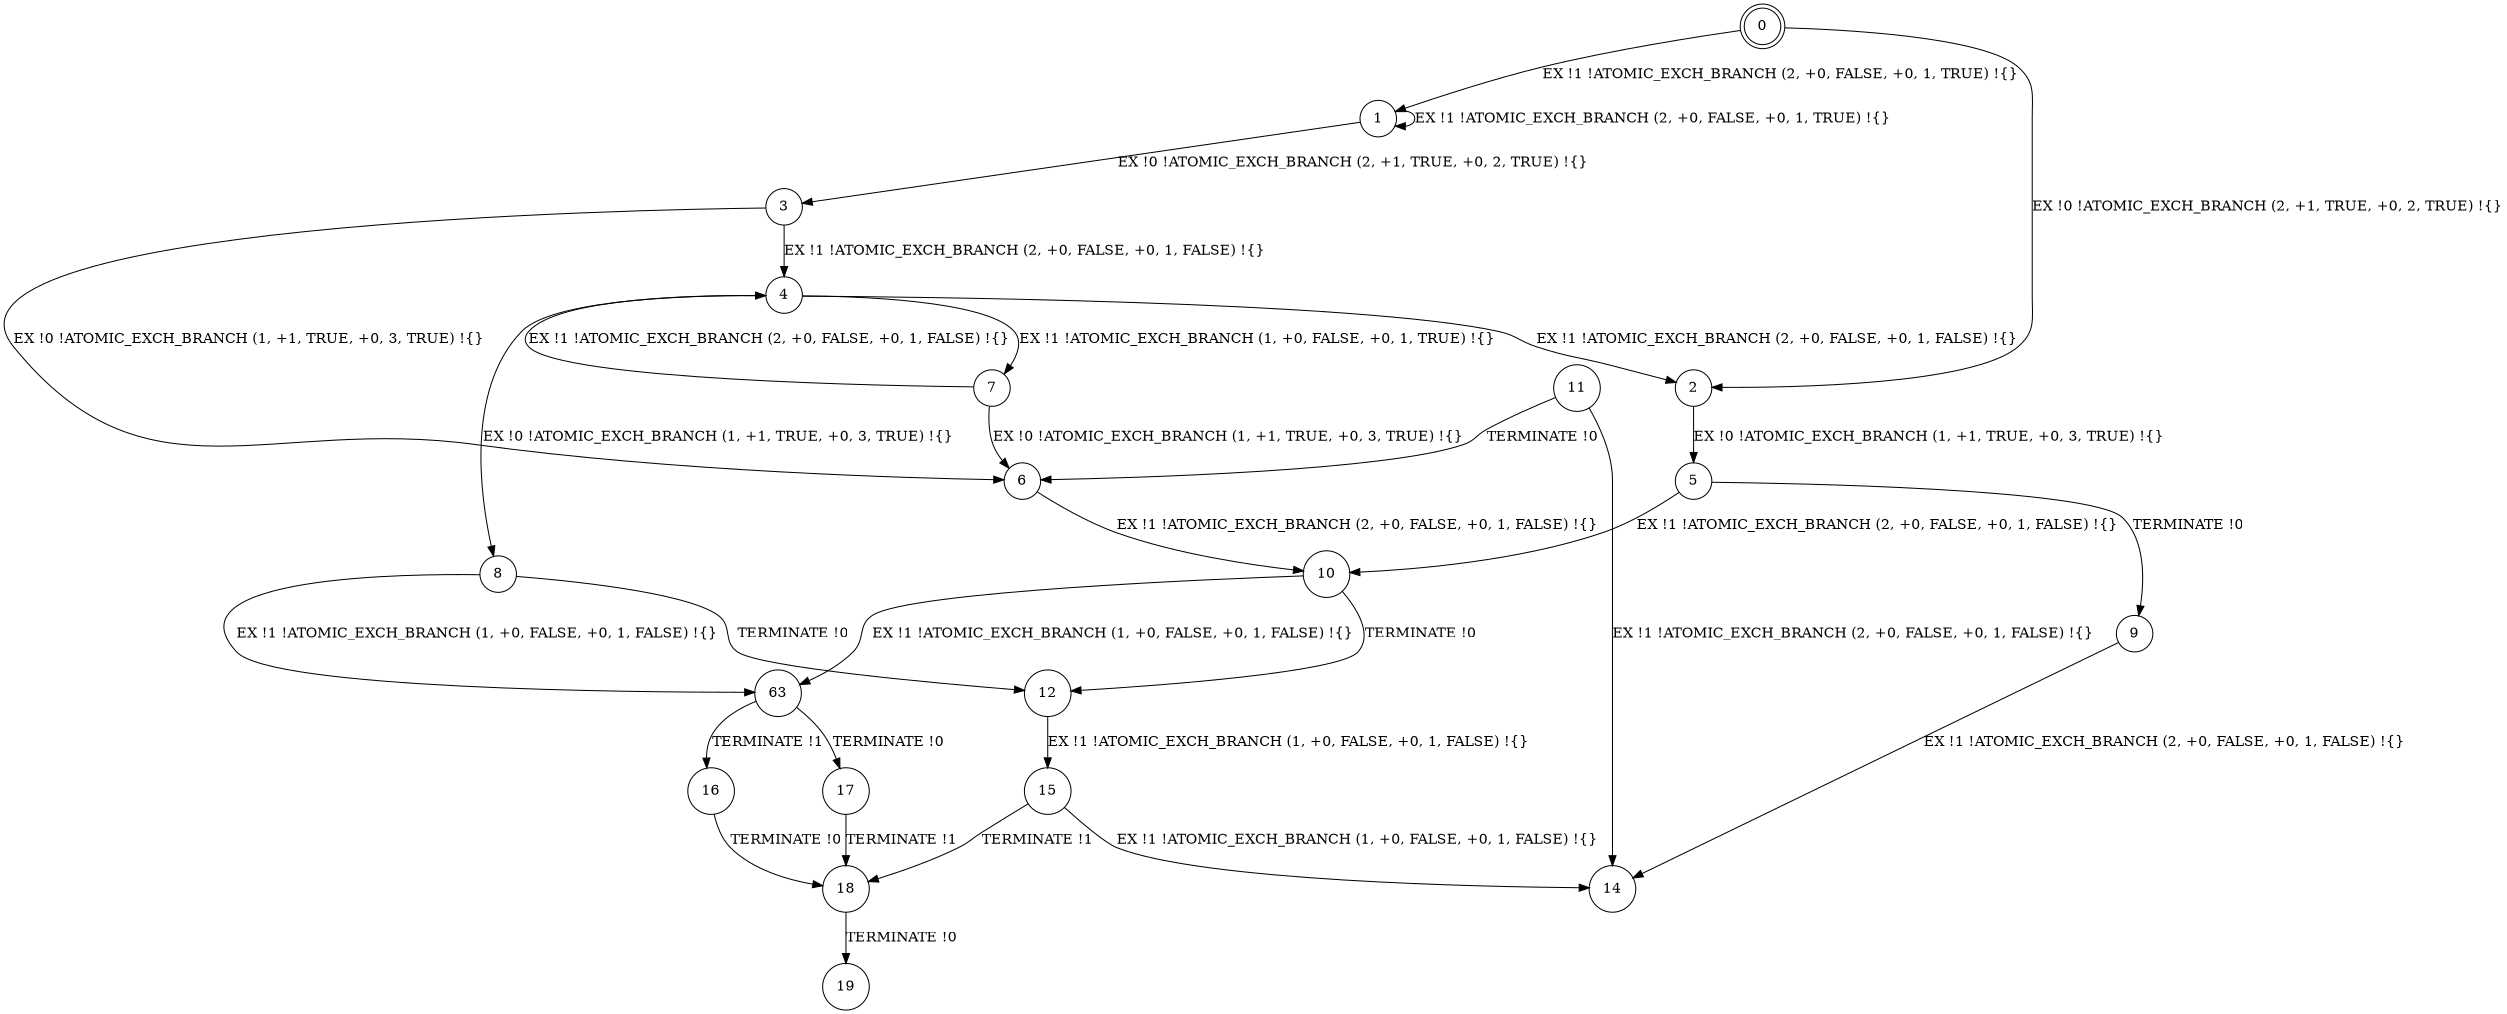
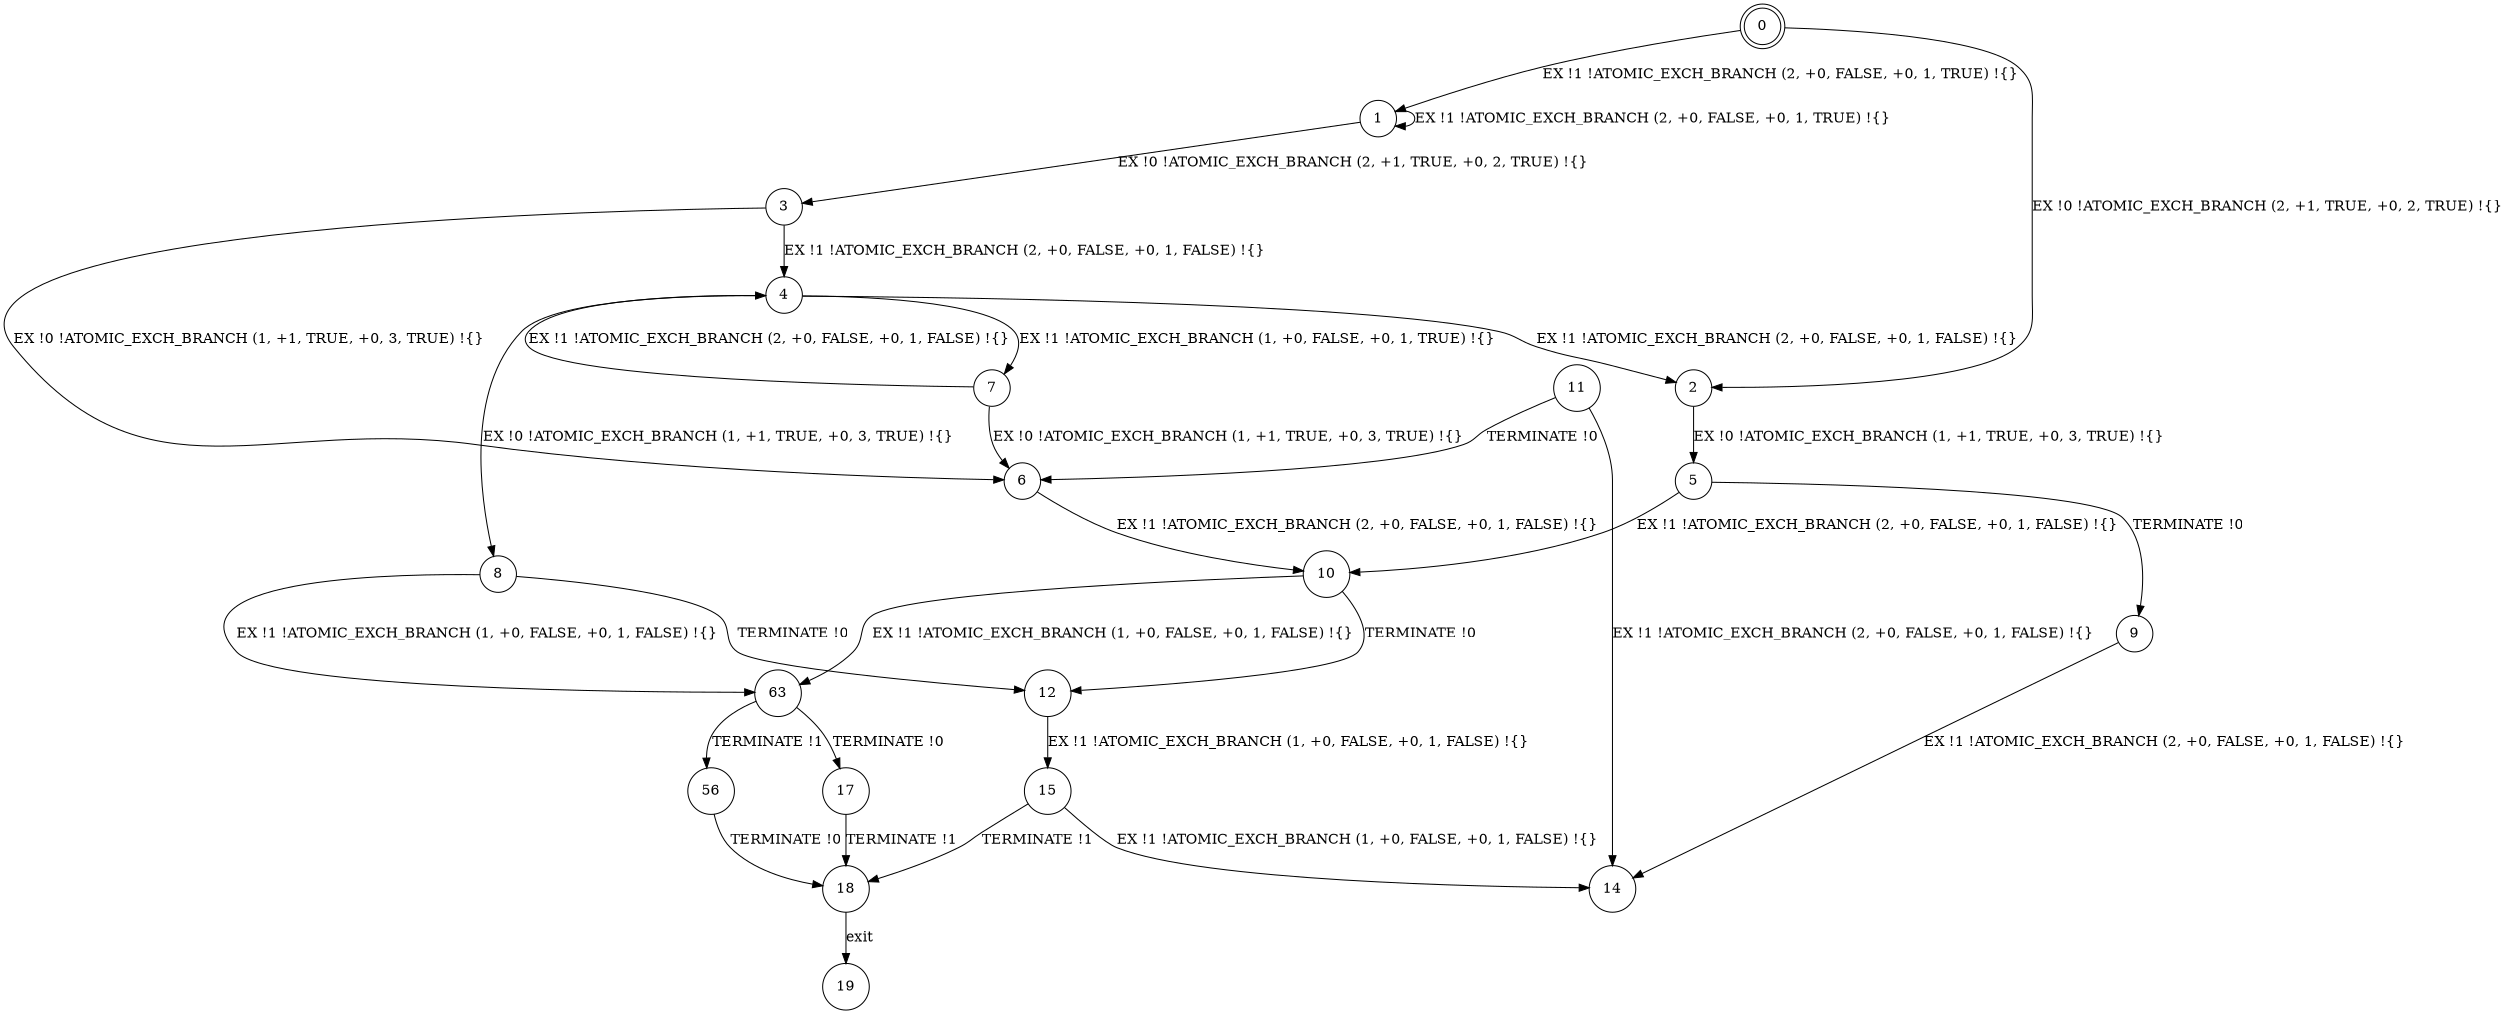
(711, 791) -> (711, 791)
(902, 938) -> (860, 938)
